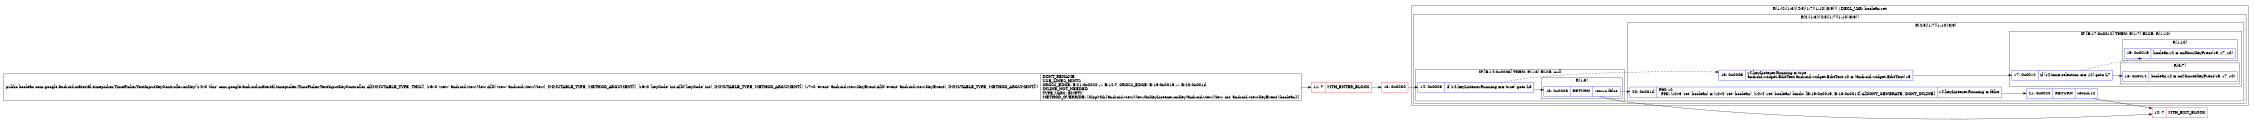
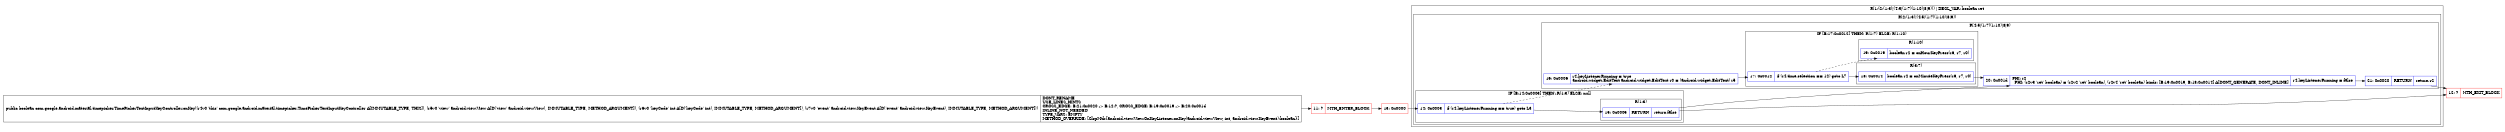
none -> (1977, 78)
